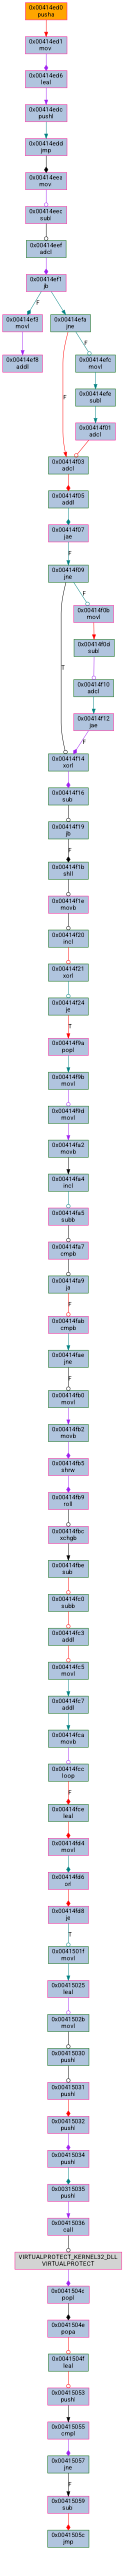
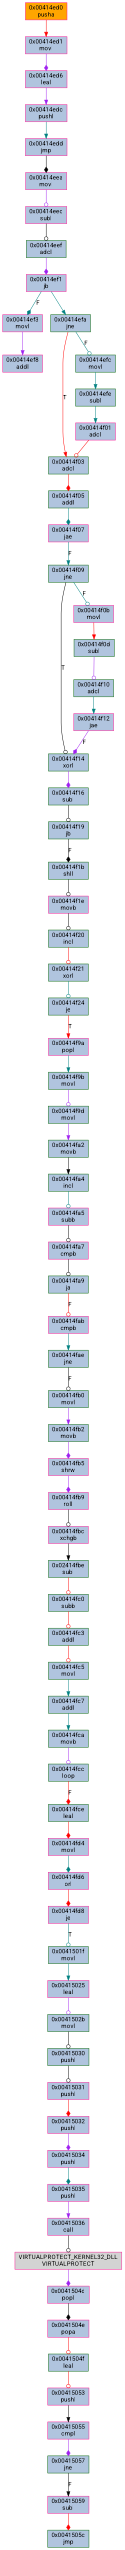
(65, 398) -> (65, 398)
(68, 1569) -> (68, 1569)
(68, 2193) -> (68, 2193)
